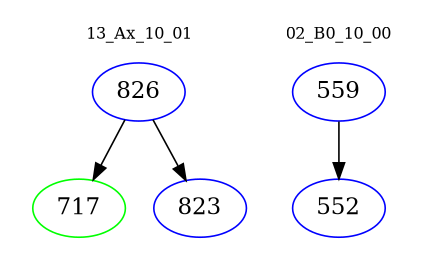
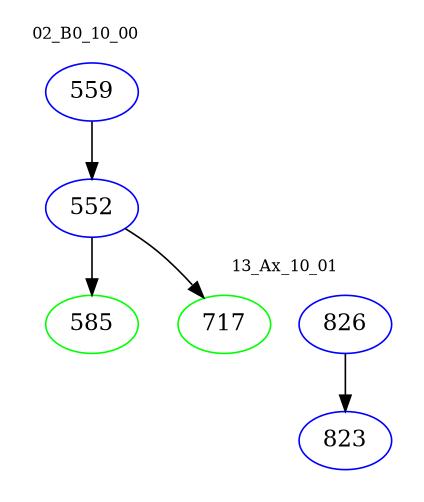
(113, 143) -> (176, 268)
none -> (92, 324)
